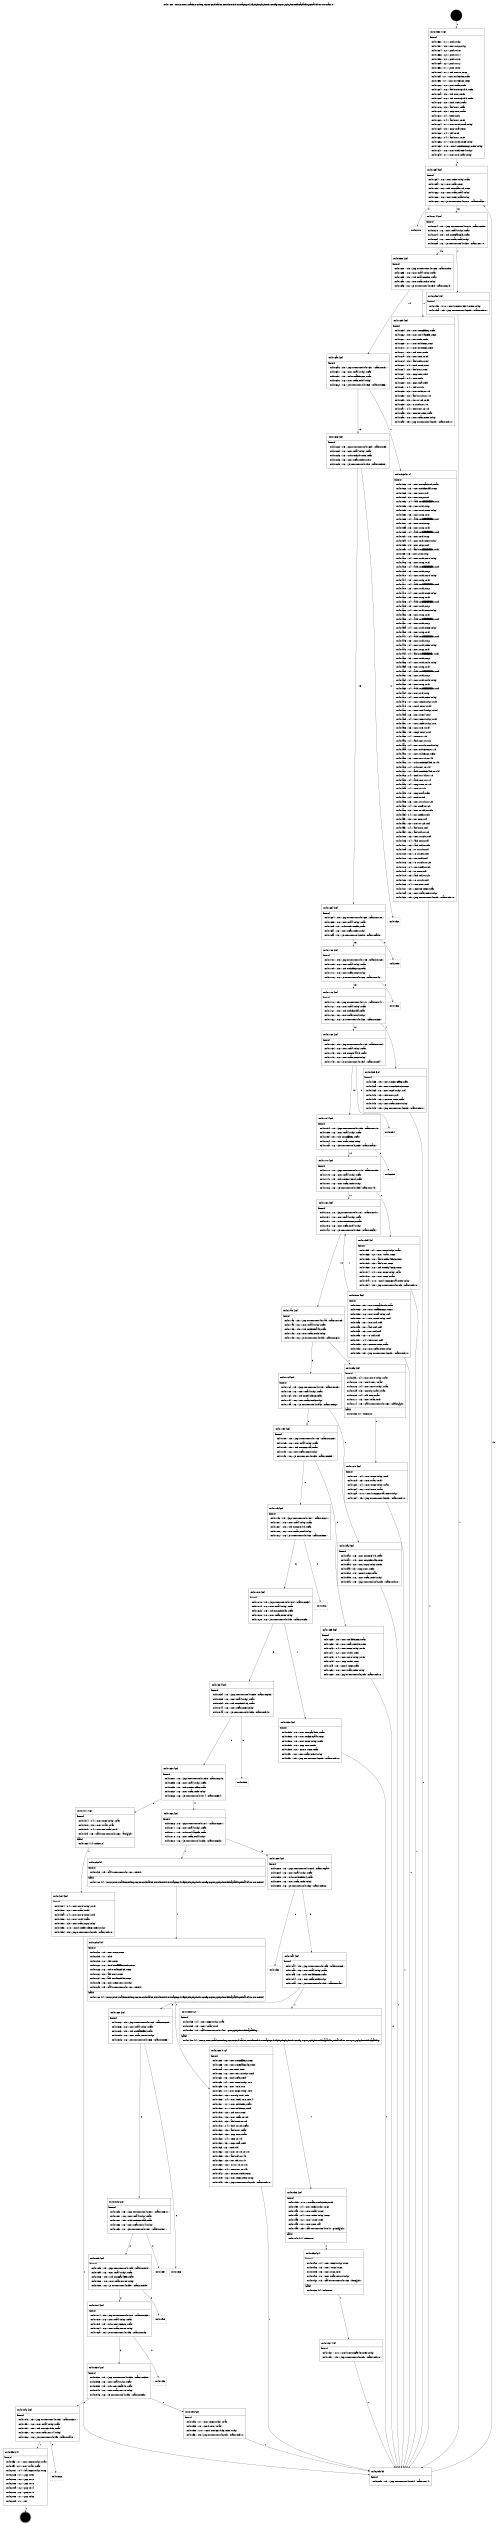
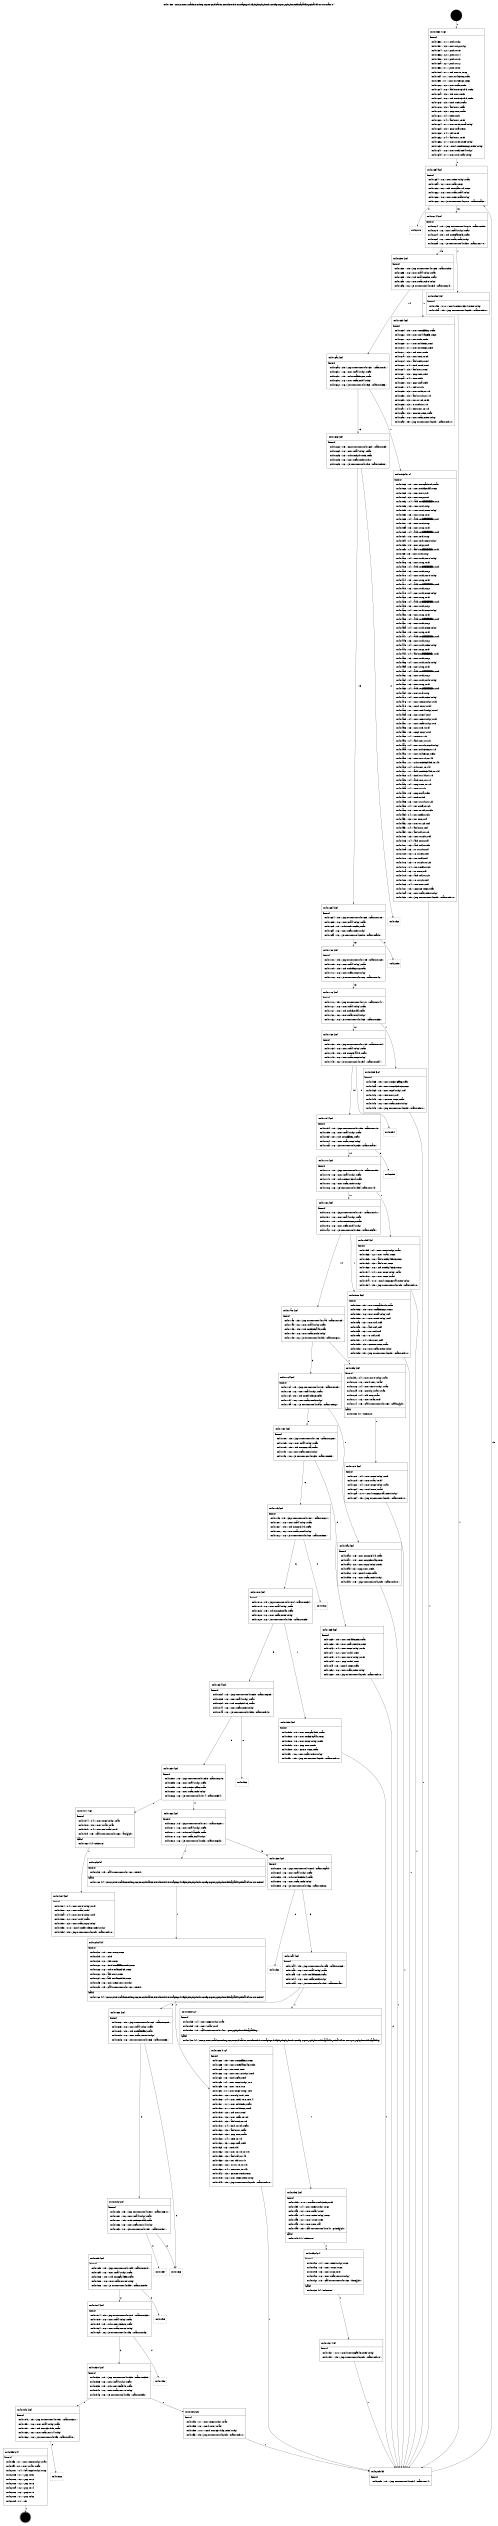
(394, 1006) -> none
(344, 1264) -> (351, 1262)
(130, 2243) -> (167, 2249)
(83, 2327) -> none
(39, 2444) -> none
